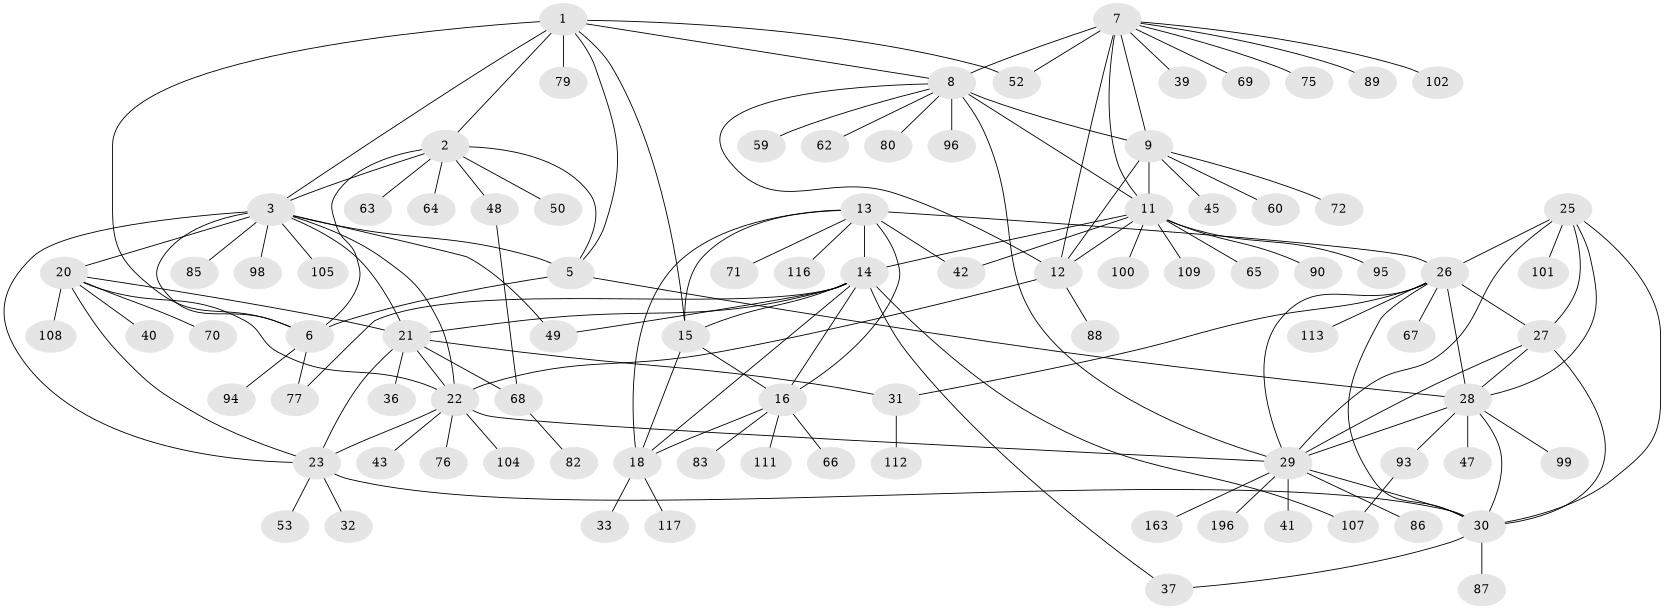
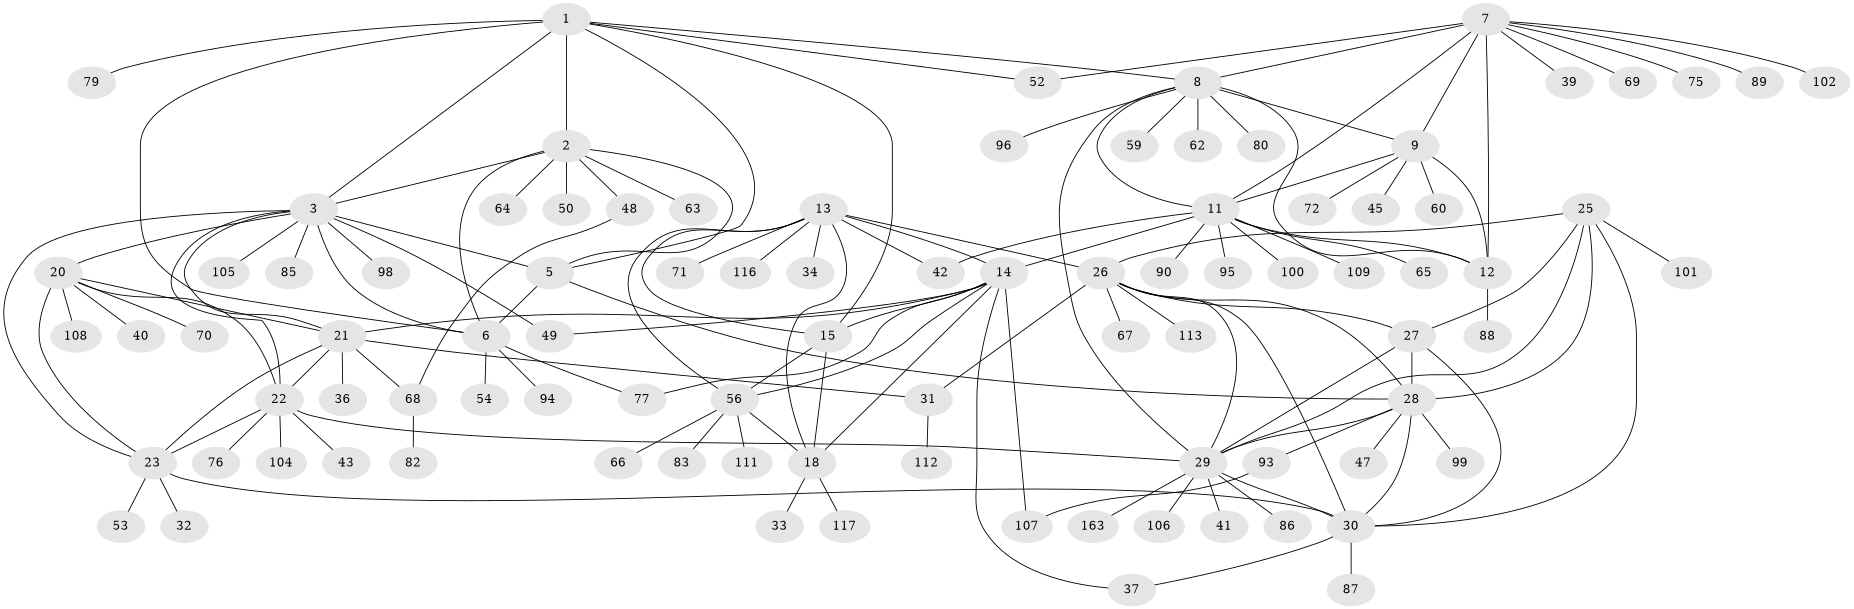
none -> (810, 273)
(756, 345) -> none
none -> (485, 400)
(783, 400) -> (735, 400)
(1223, 527) -> (1159, 527)
